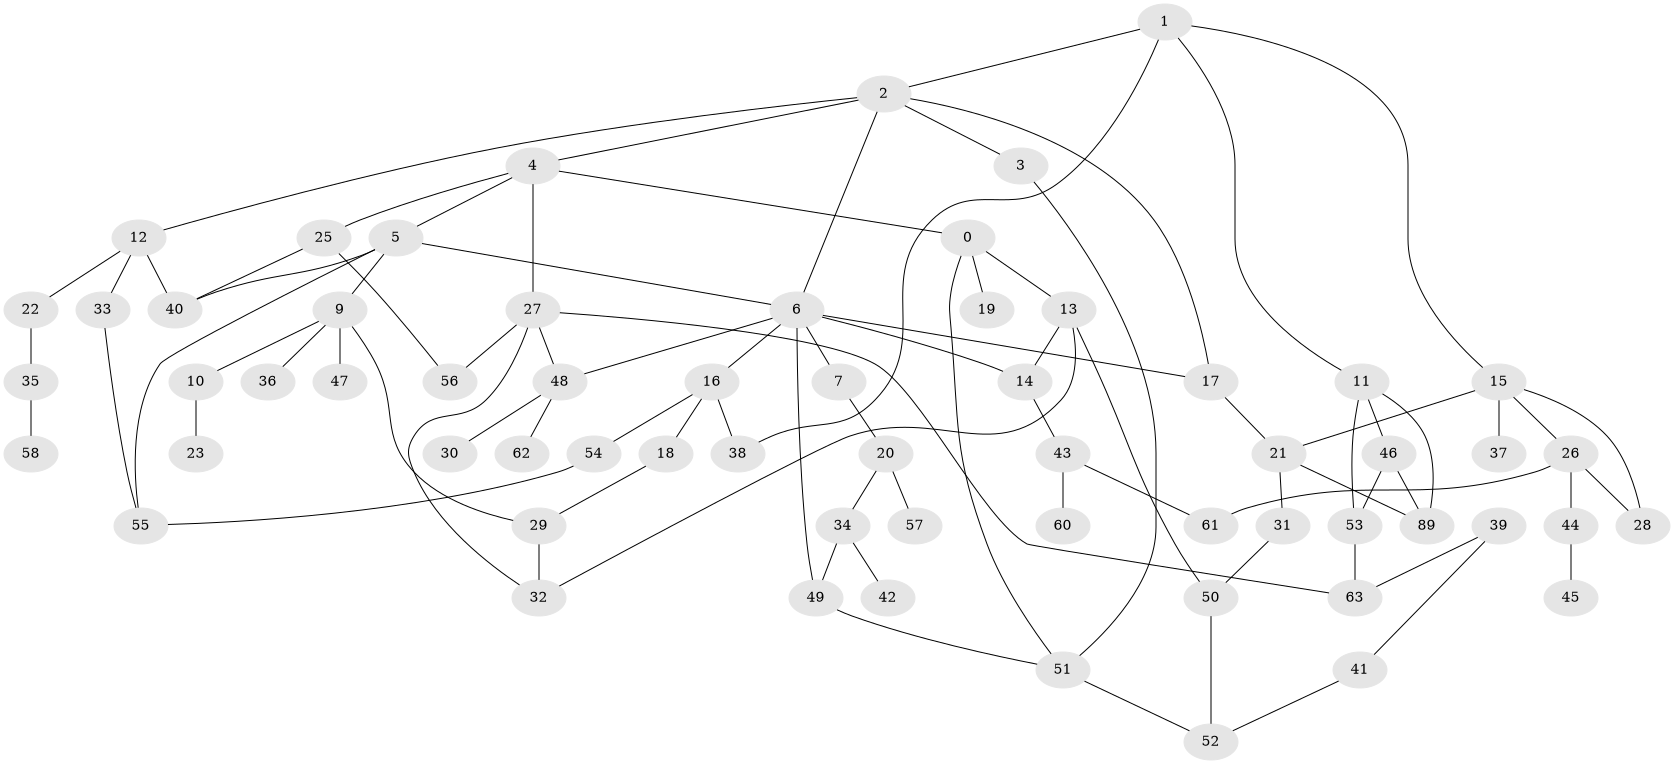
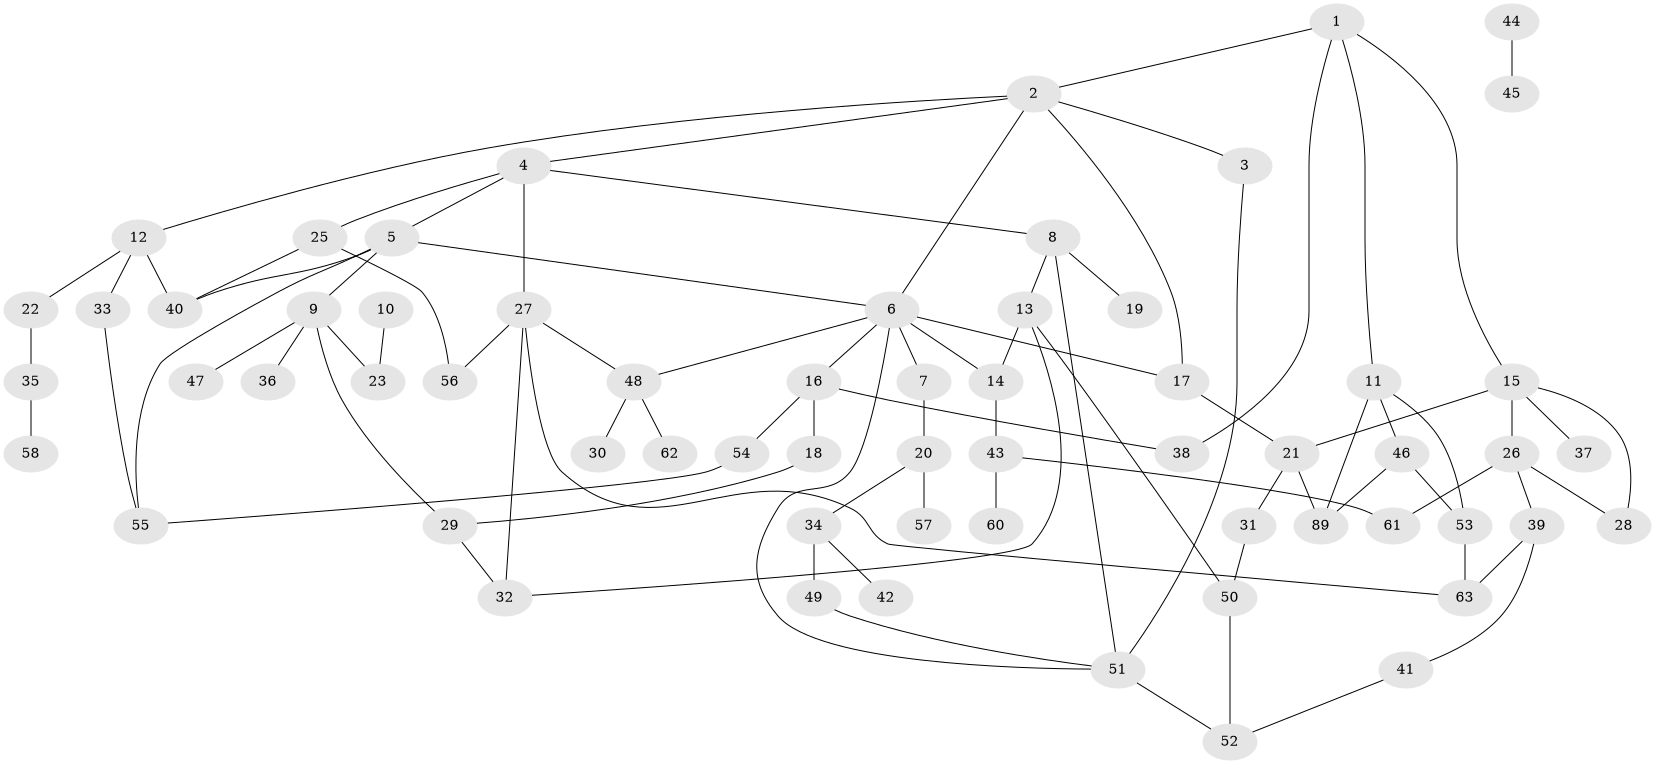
(968, 238) -> (1053, 238)
(268, 346) -> (346, 346)
(800, 448) -> (769, 604)
(1571, 490) -> (1524, 490)
